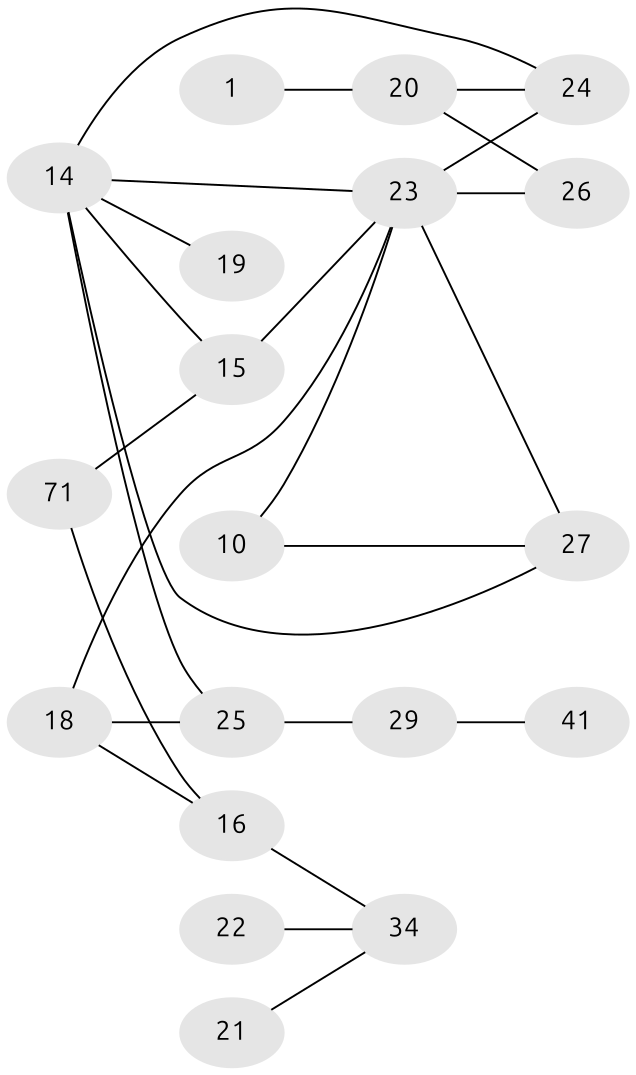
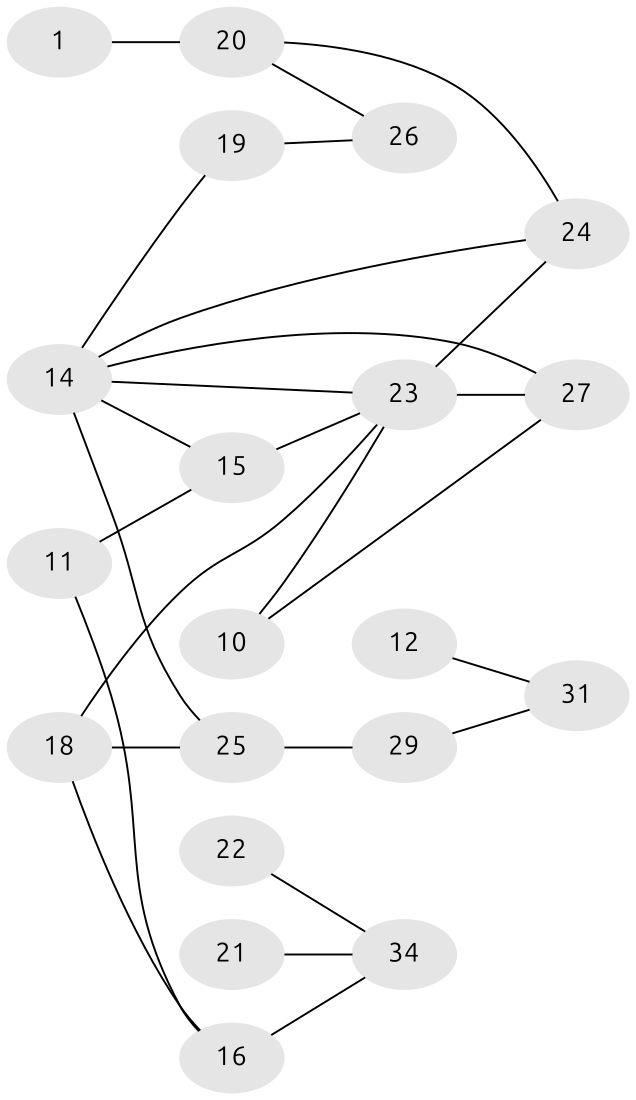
(491, 193) -> (318, 142)
(59, 494) -> (59, 564)
none -> (404, 644)
(577, 722) -> (577, 696)
